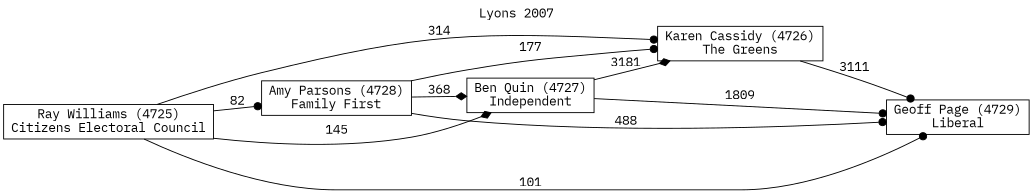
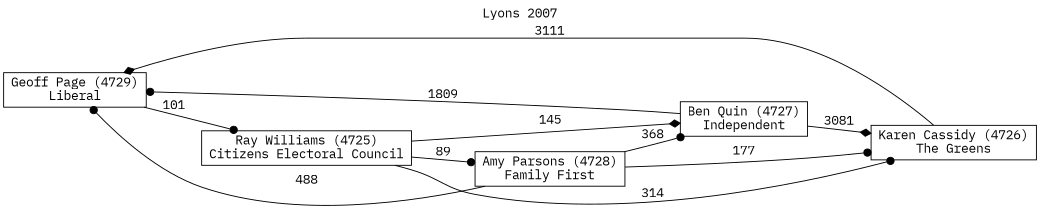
(626, 63) -> (839, 121)
(854, 78) -> (544, 38)
(434, 97) -> (651, 145)
(238, 101) -> (443, 152)
(532, 190) -> (187, 118)
